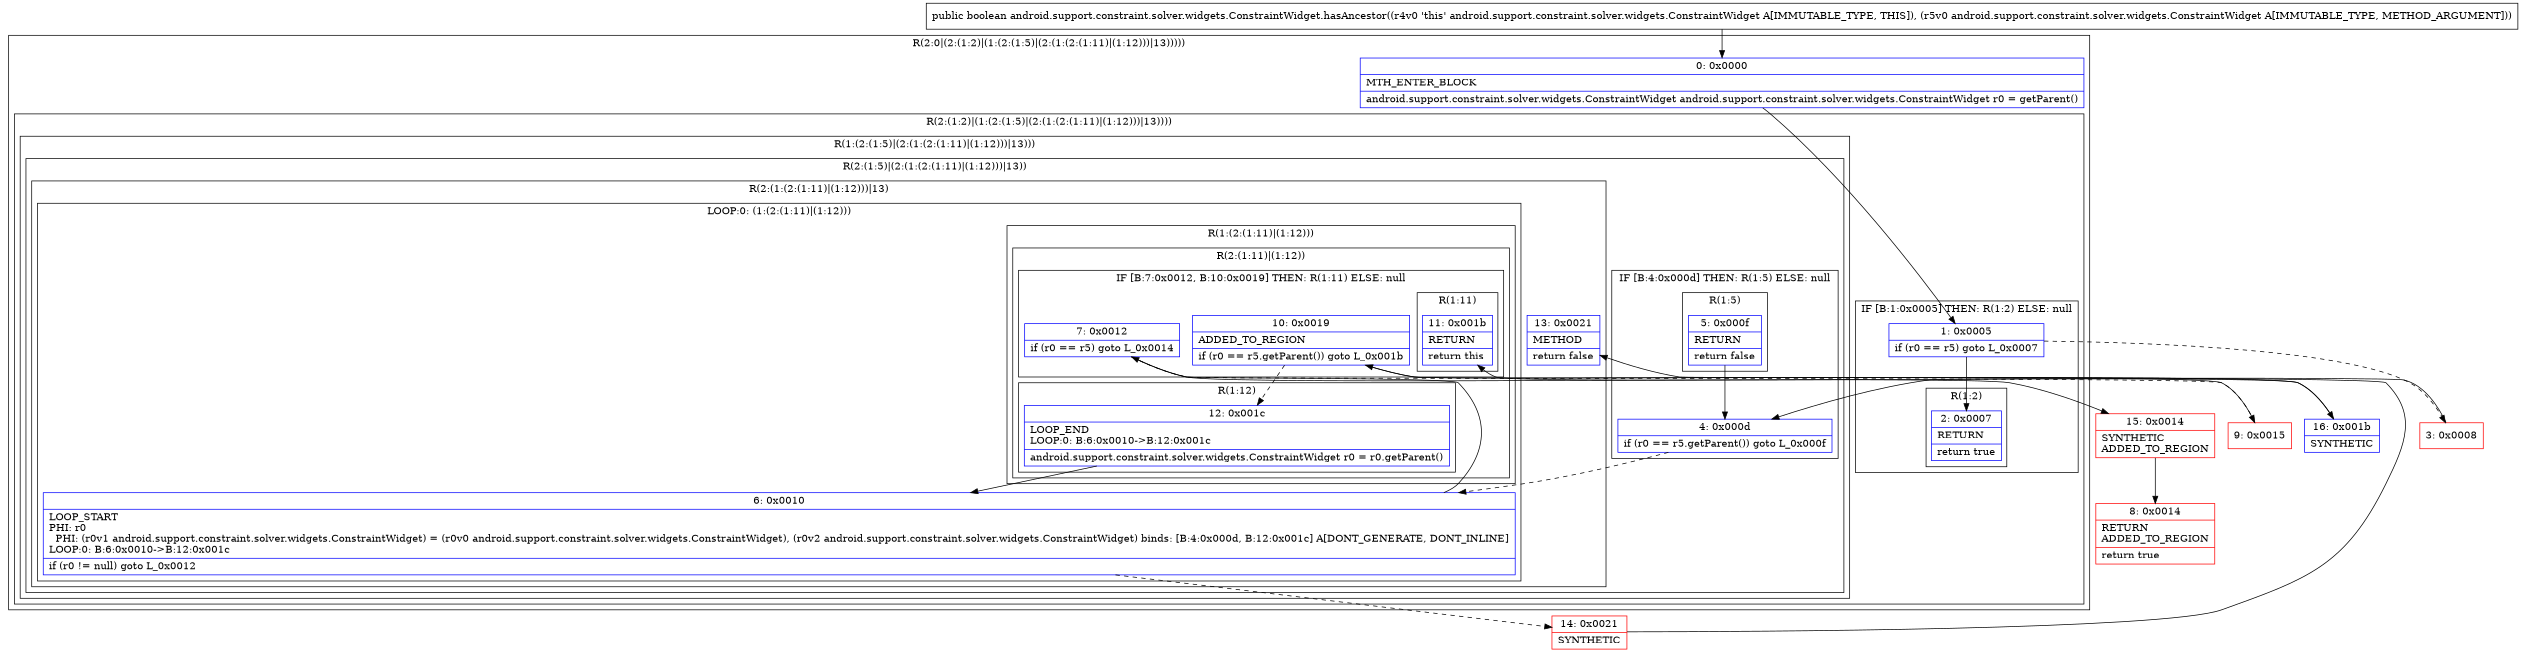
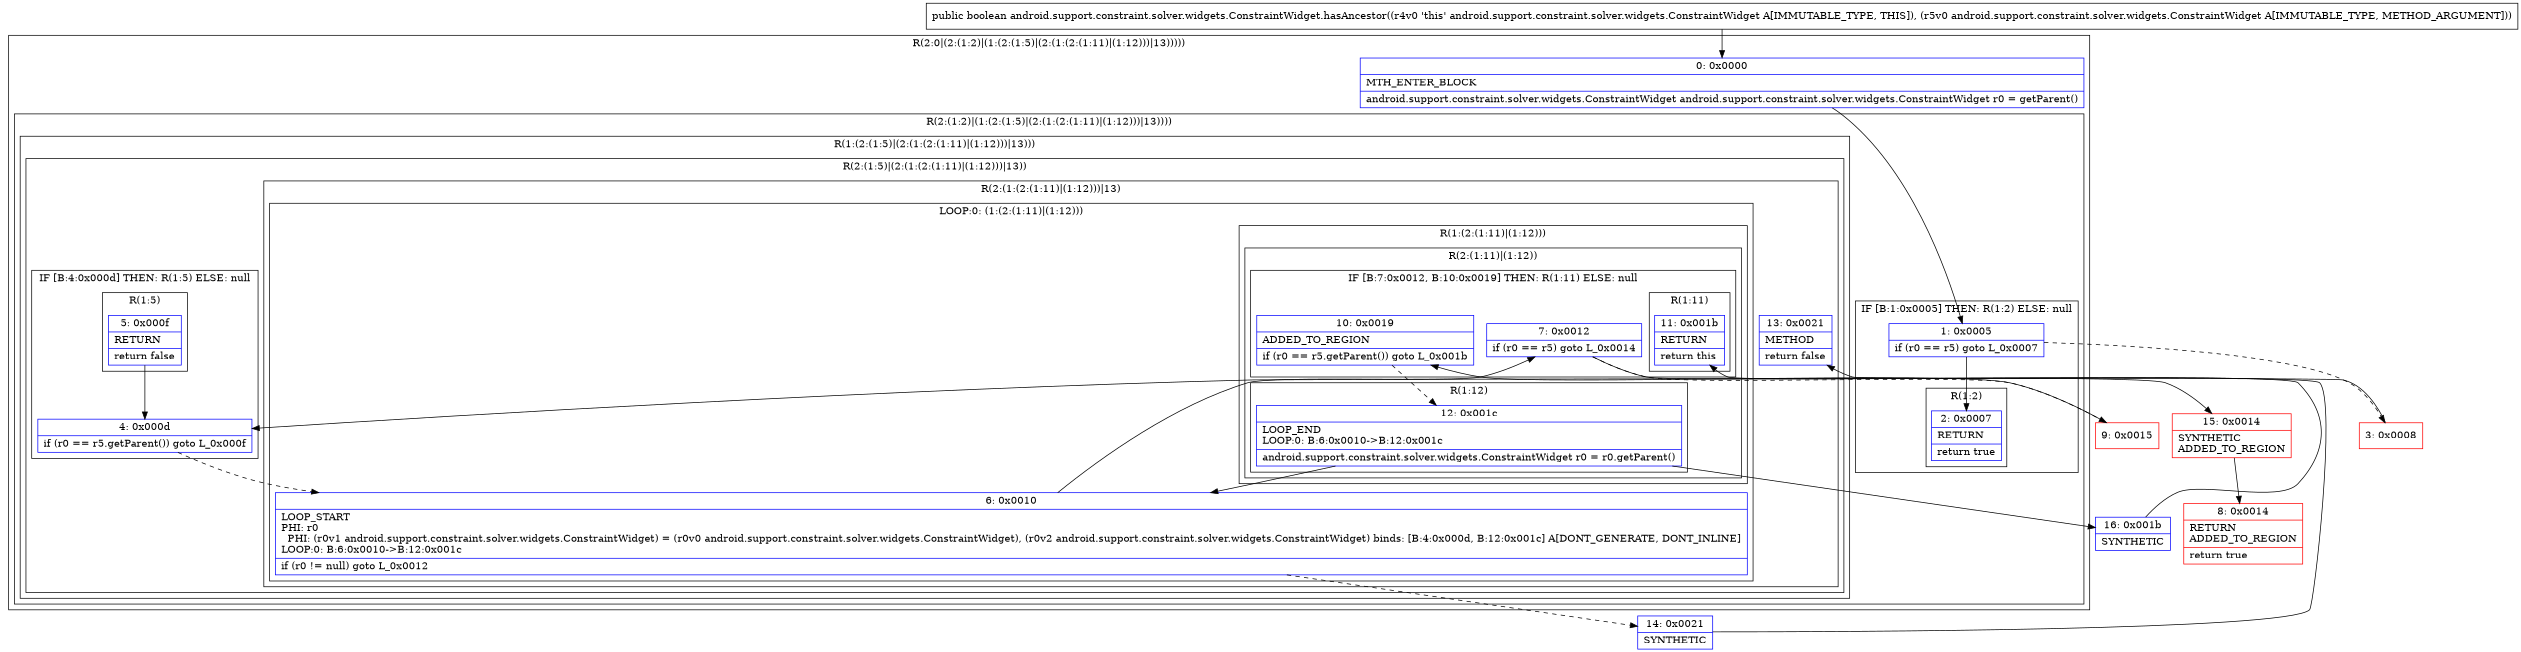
(1853, 377) -> (1880, 496)
(1589, 633) -> (1675, 633)
